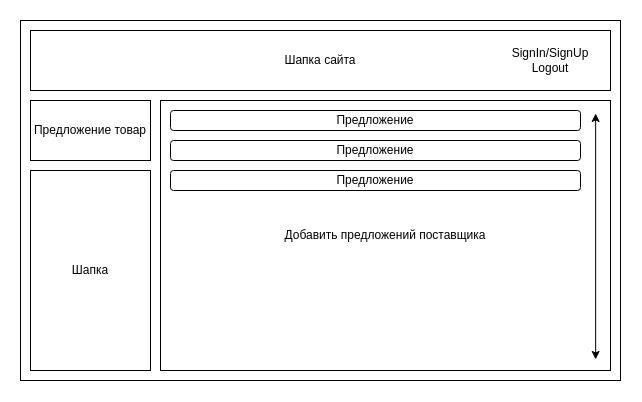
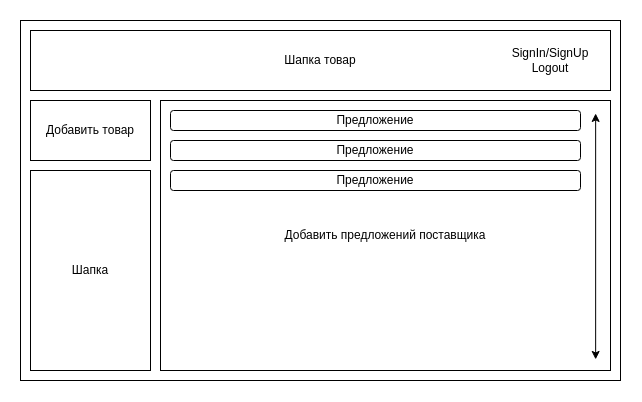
(321, 61) -> (321, 61)
(91, 131) -> (91, 131)
